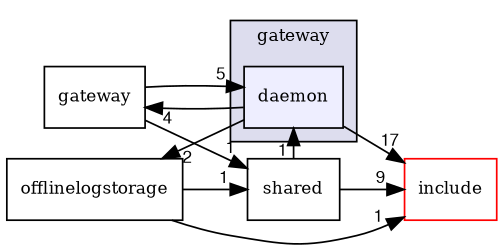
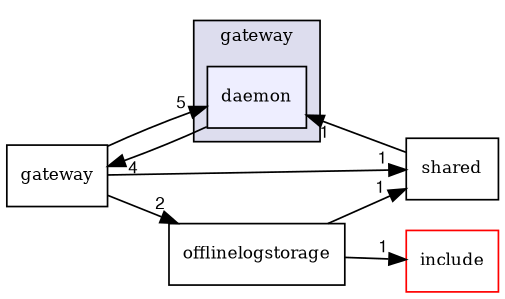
(211, 135) -> (135, 206)
(368, 141) -> none
(363, 189) -> none
